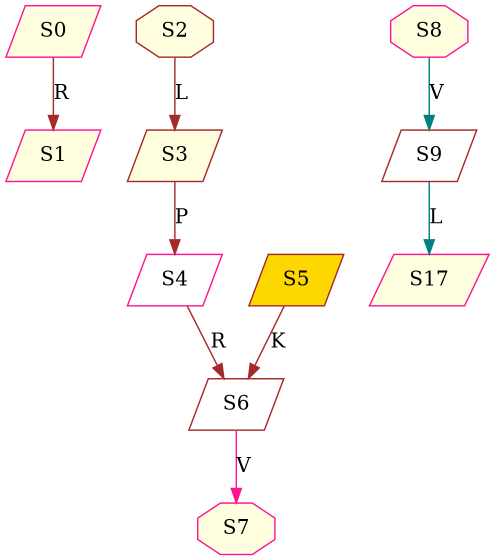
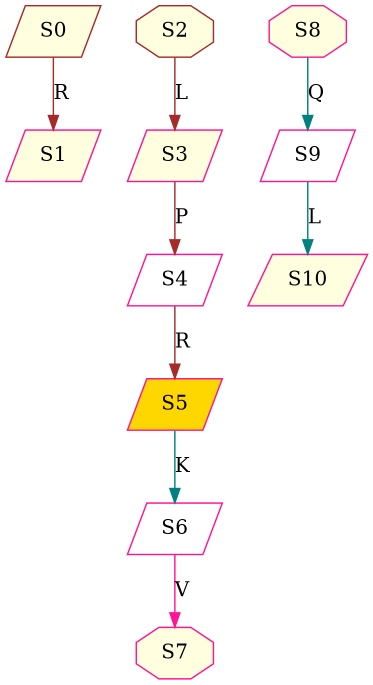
(53, 31) -> (53, 31)
(436, 94) -> (316, 94)
(175, 156) -> (175, 156)
(429, 156) -> (308, 156)
(296, 280) -> (175, 404)
(429, 280) -> (308, 280)
(202, 336) -> (175, 335)
(270, 336) -> (175, 459)
(236, 404) -> (175, 529)
